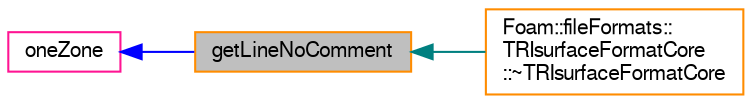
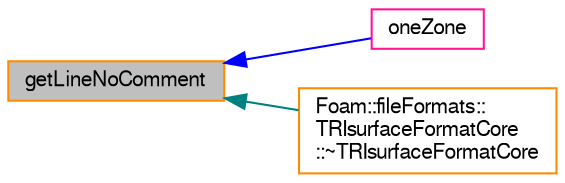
(168, 52) -> (308, 49)
